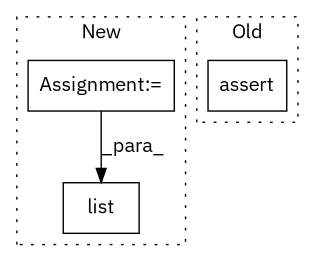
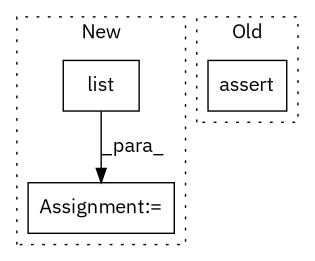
(101, 140) -> (101, 140)
